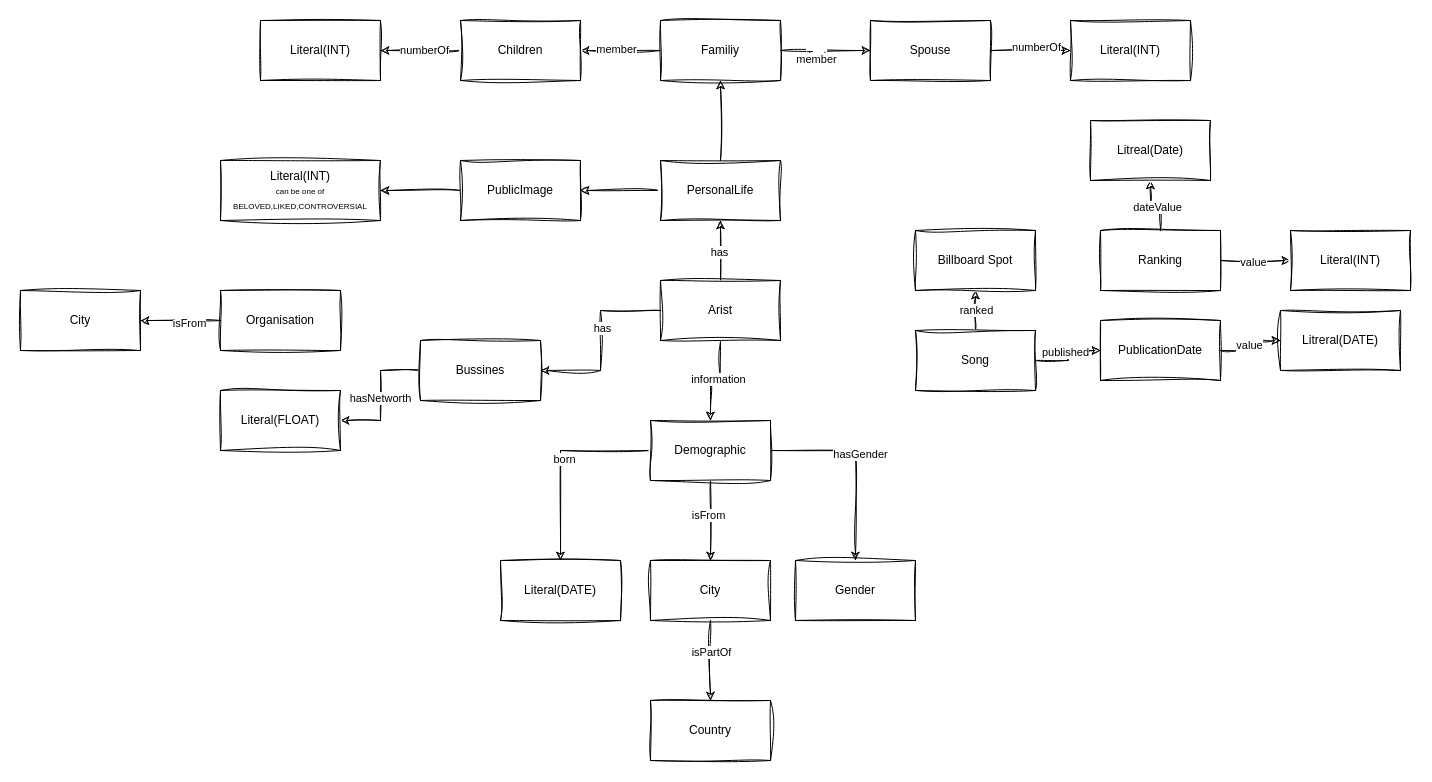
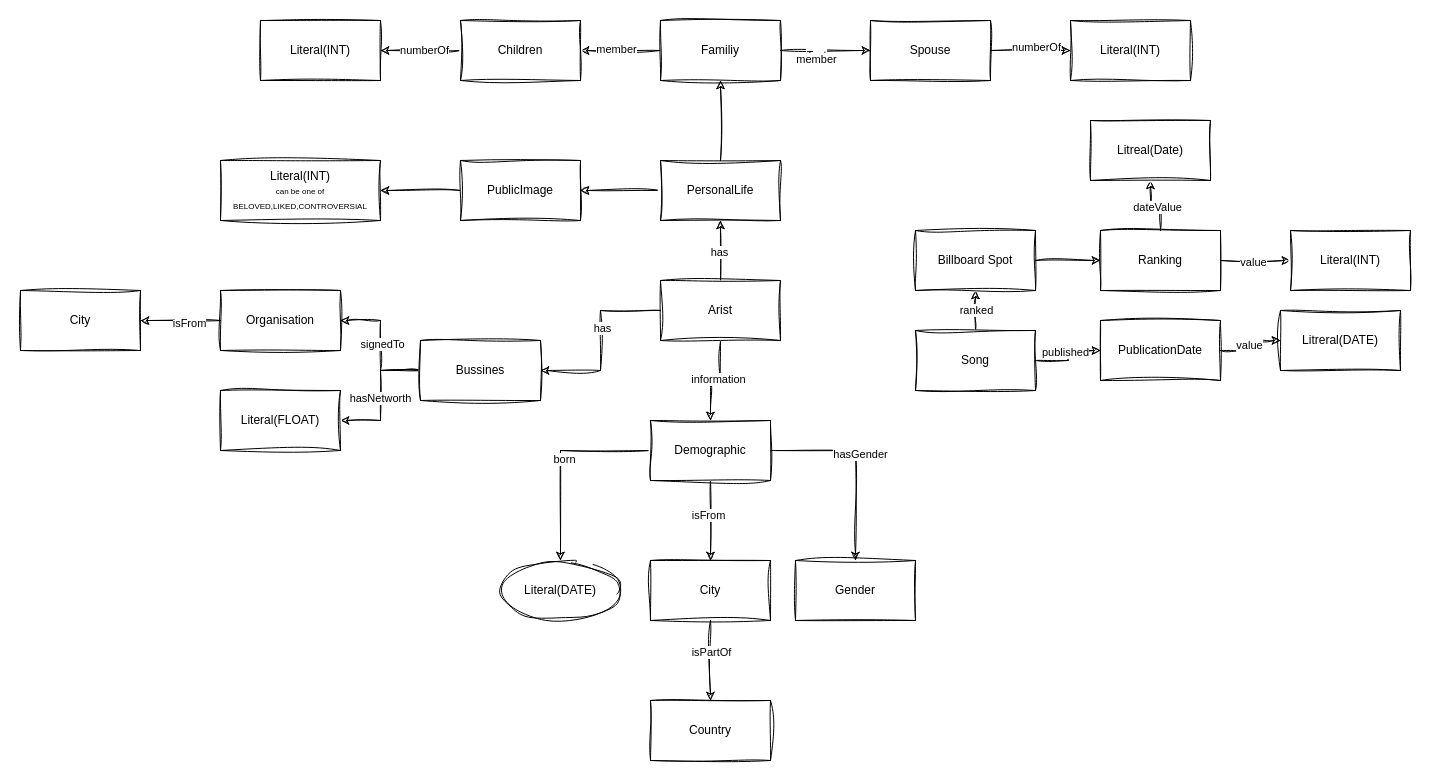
none -> (1065, 261)
none -> (381, 329)
(561, 591) -> (561, 591)
